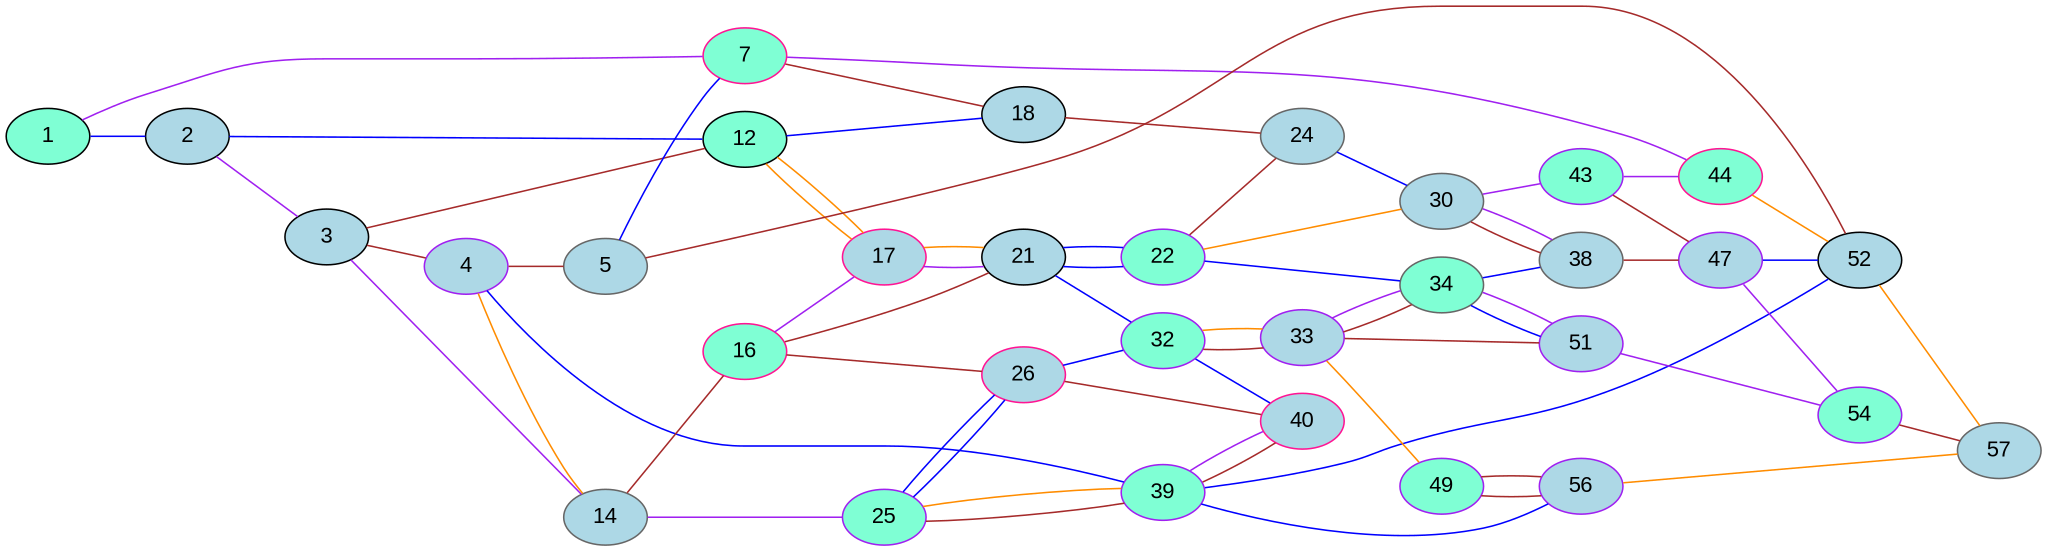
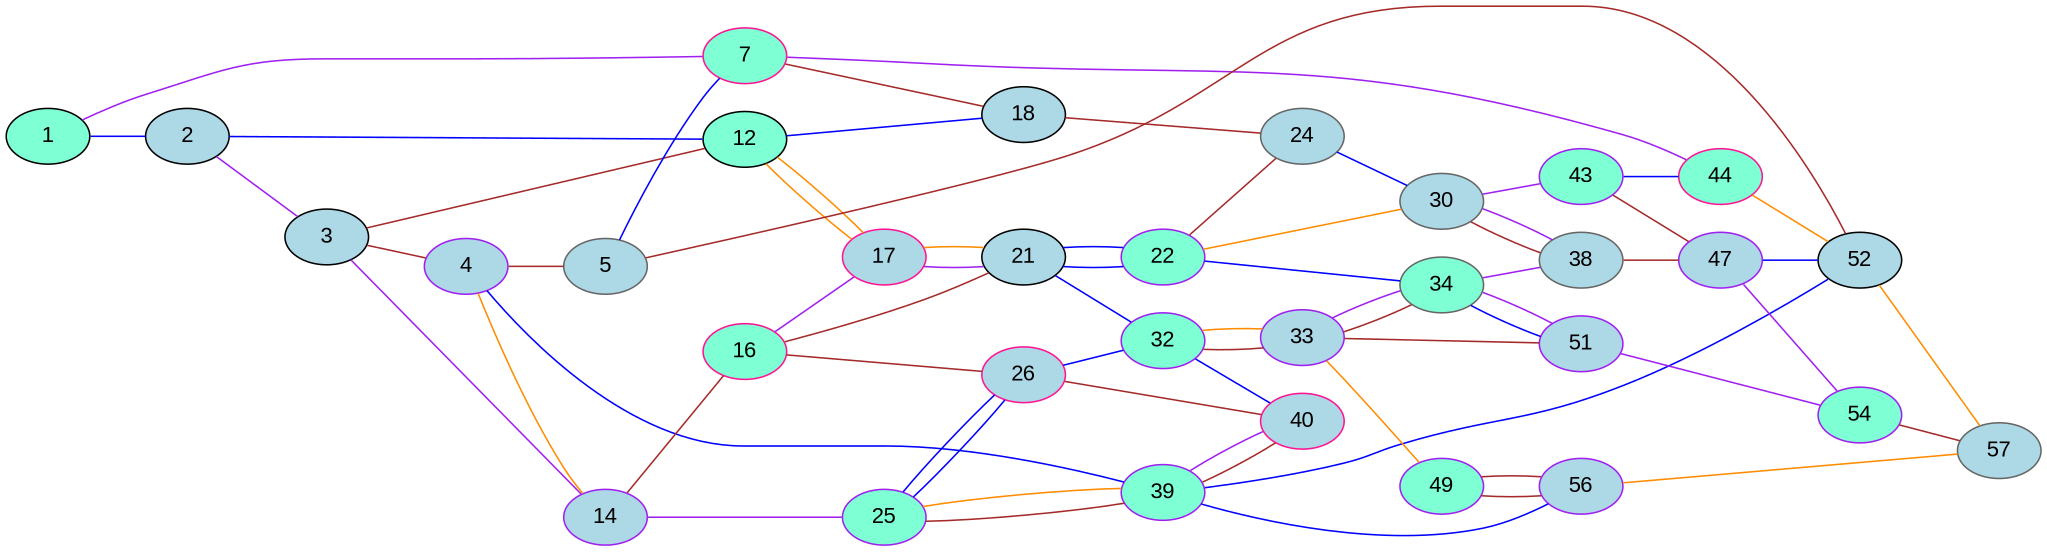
(1651, 177) -> (1651, 177)
(1511, 273) -> (1511, 273)
(606, 517) -> (606, 517)
